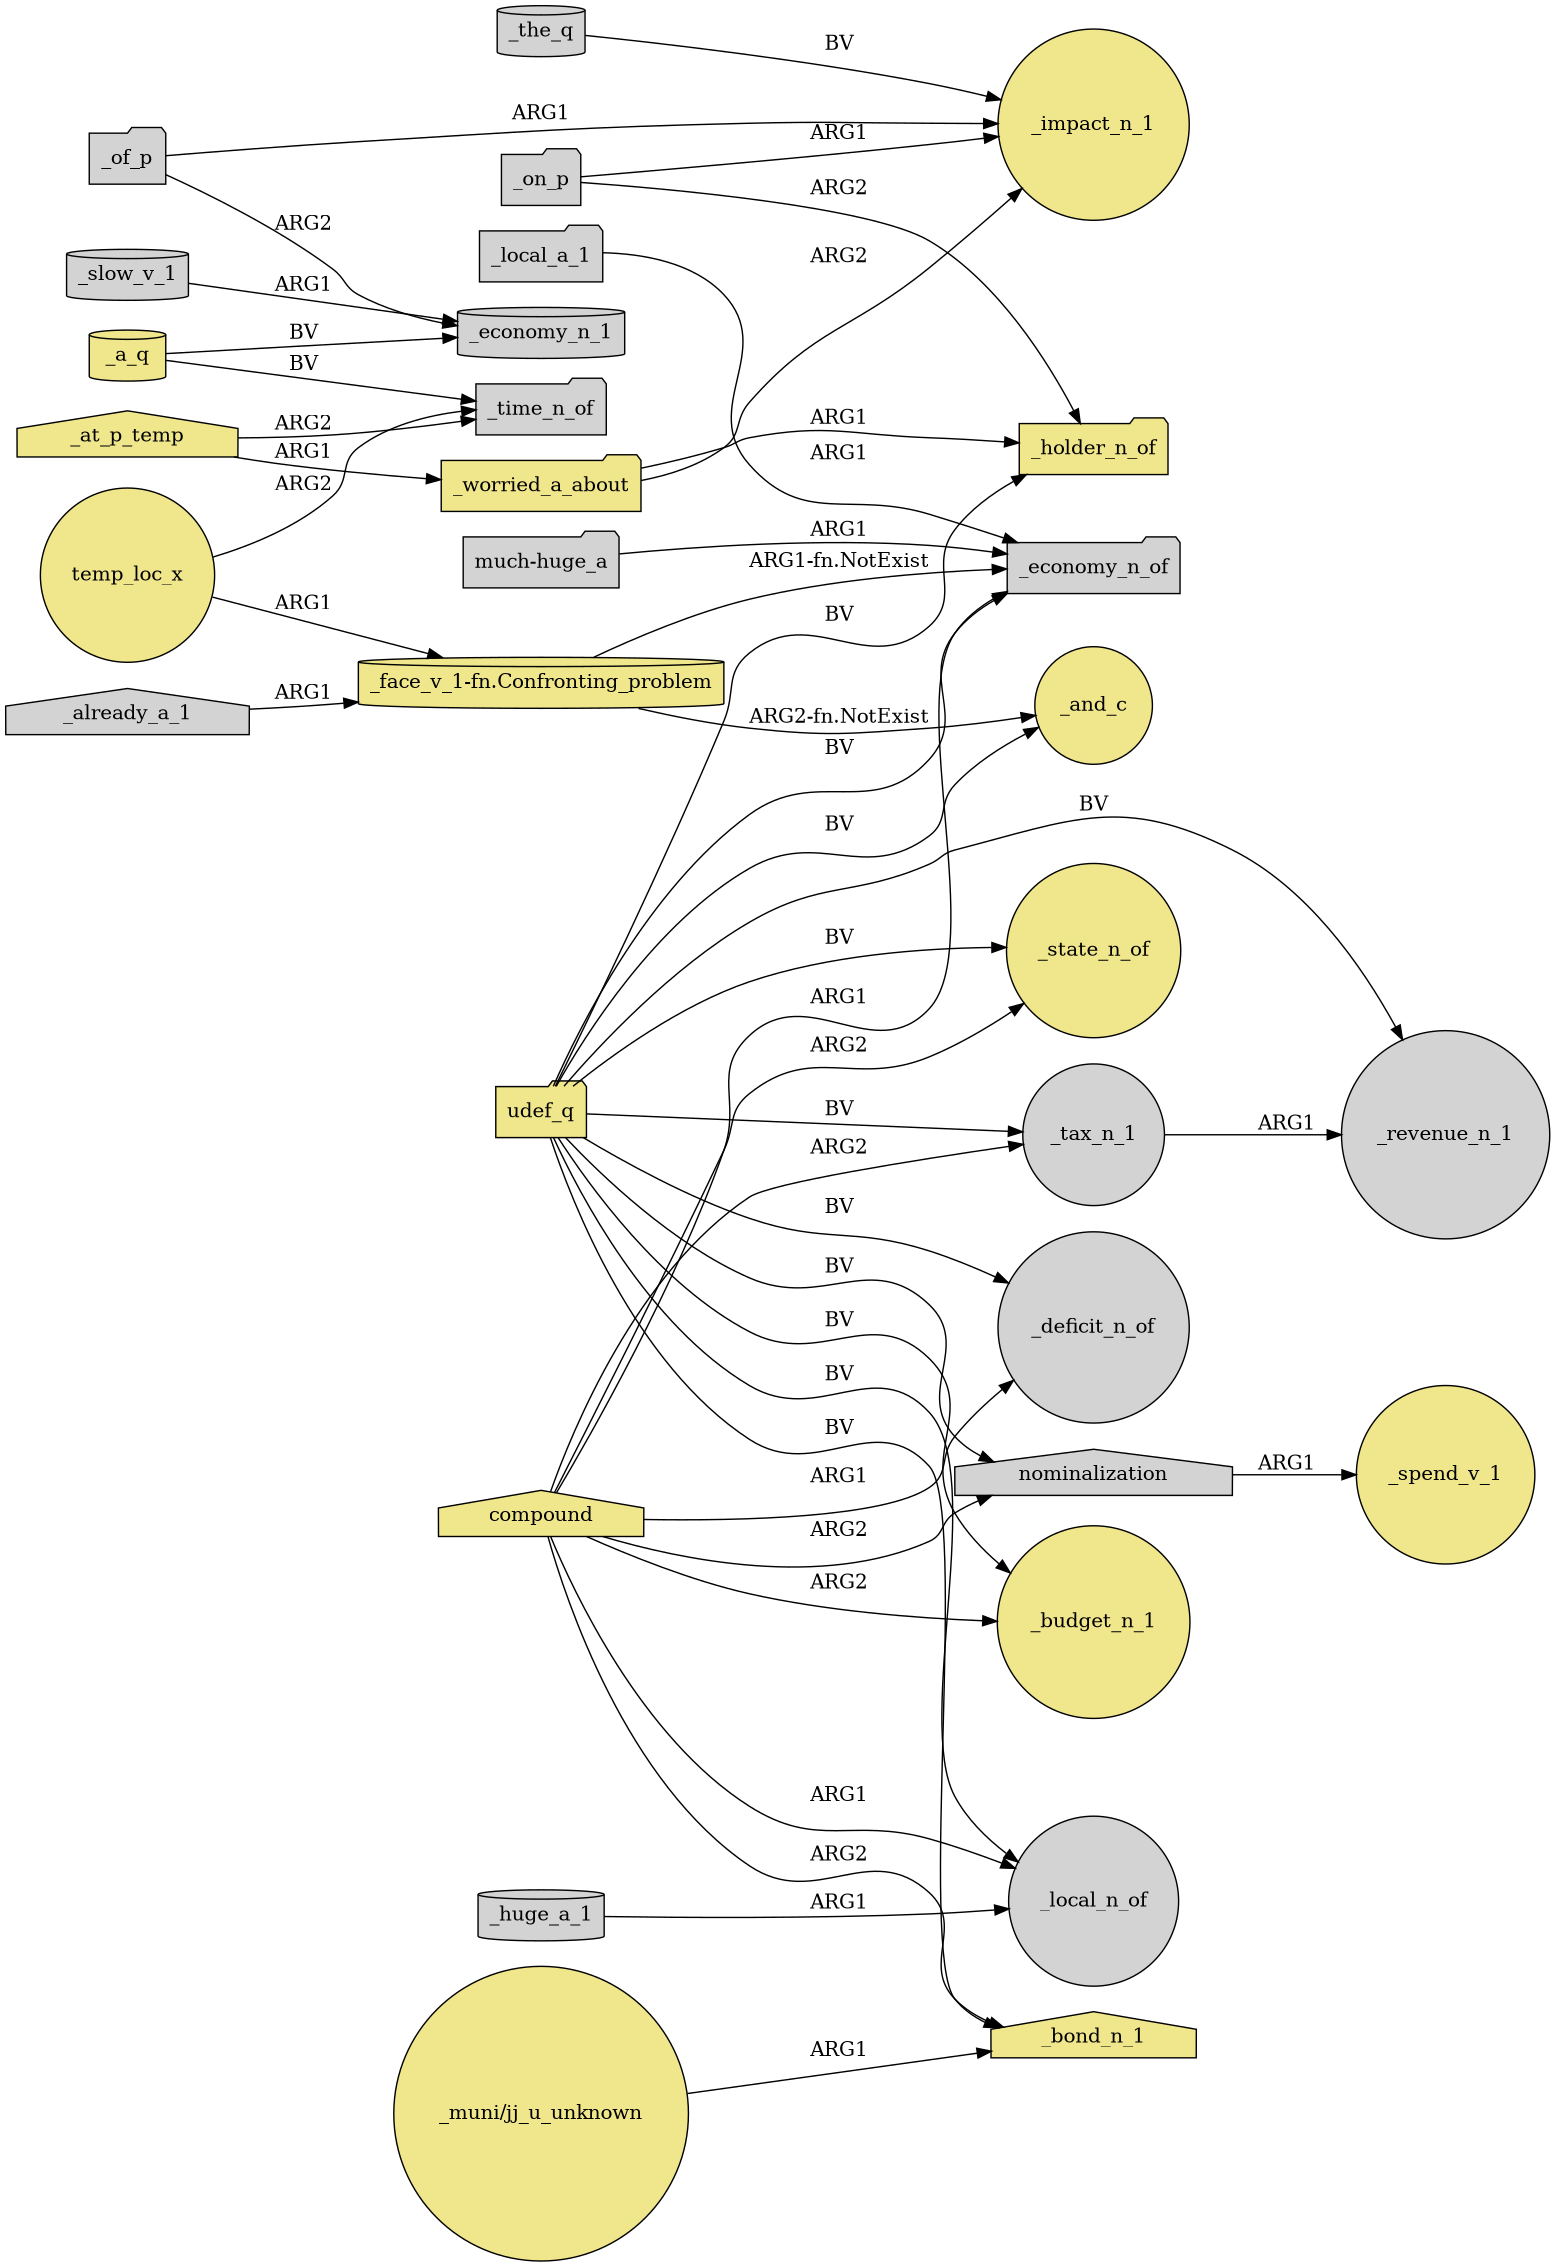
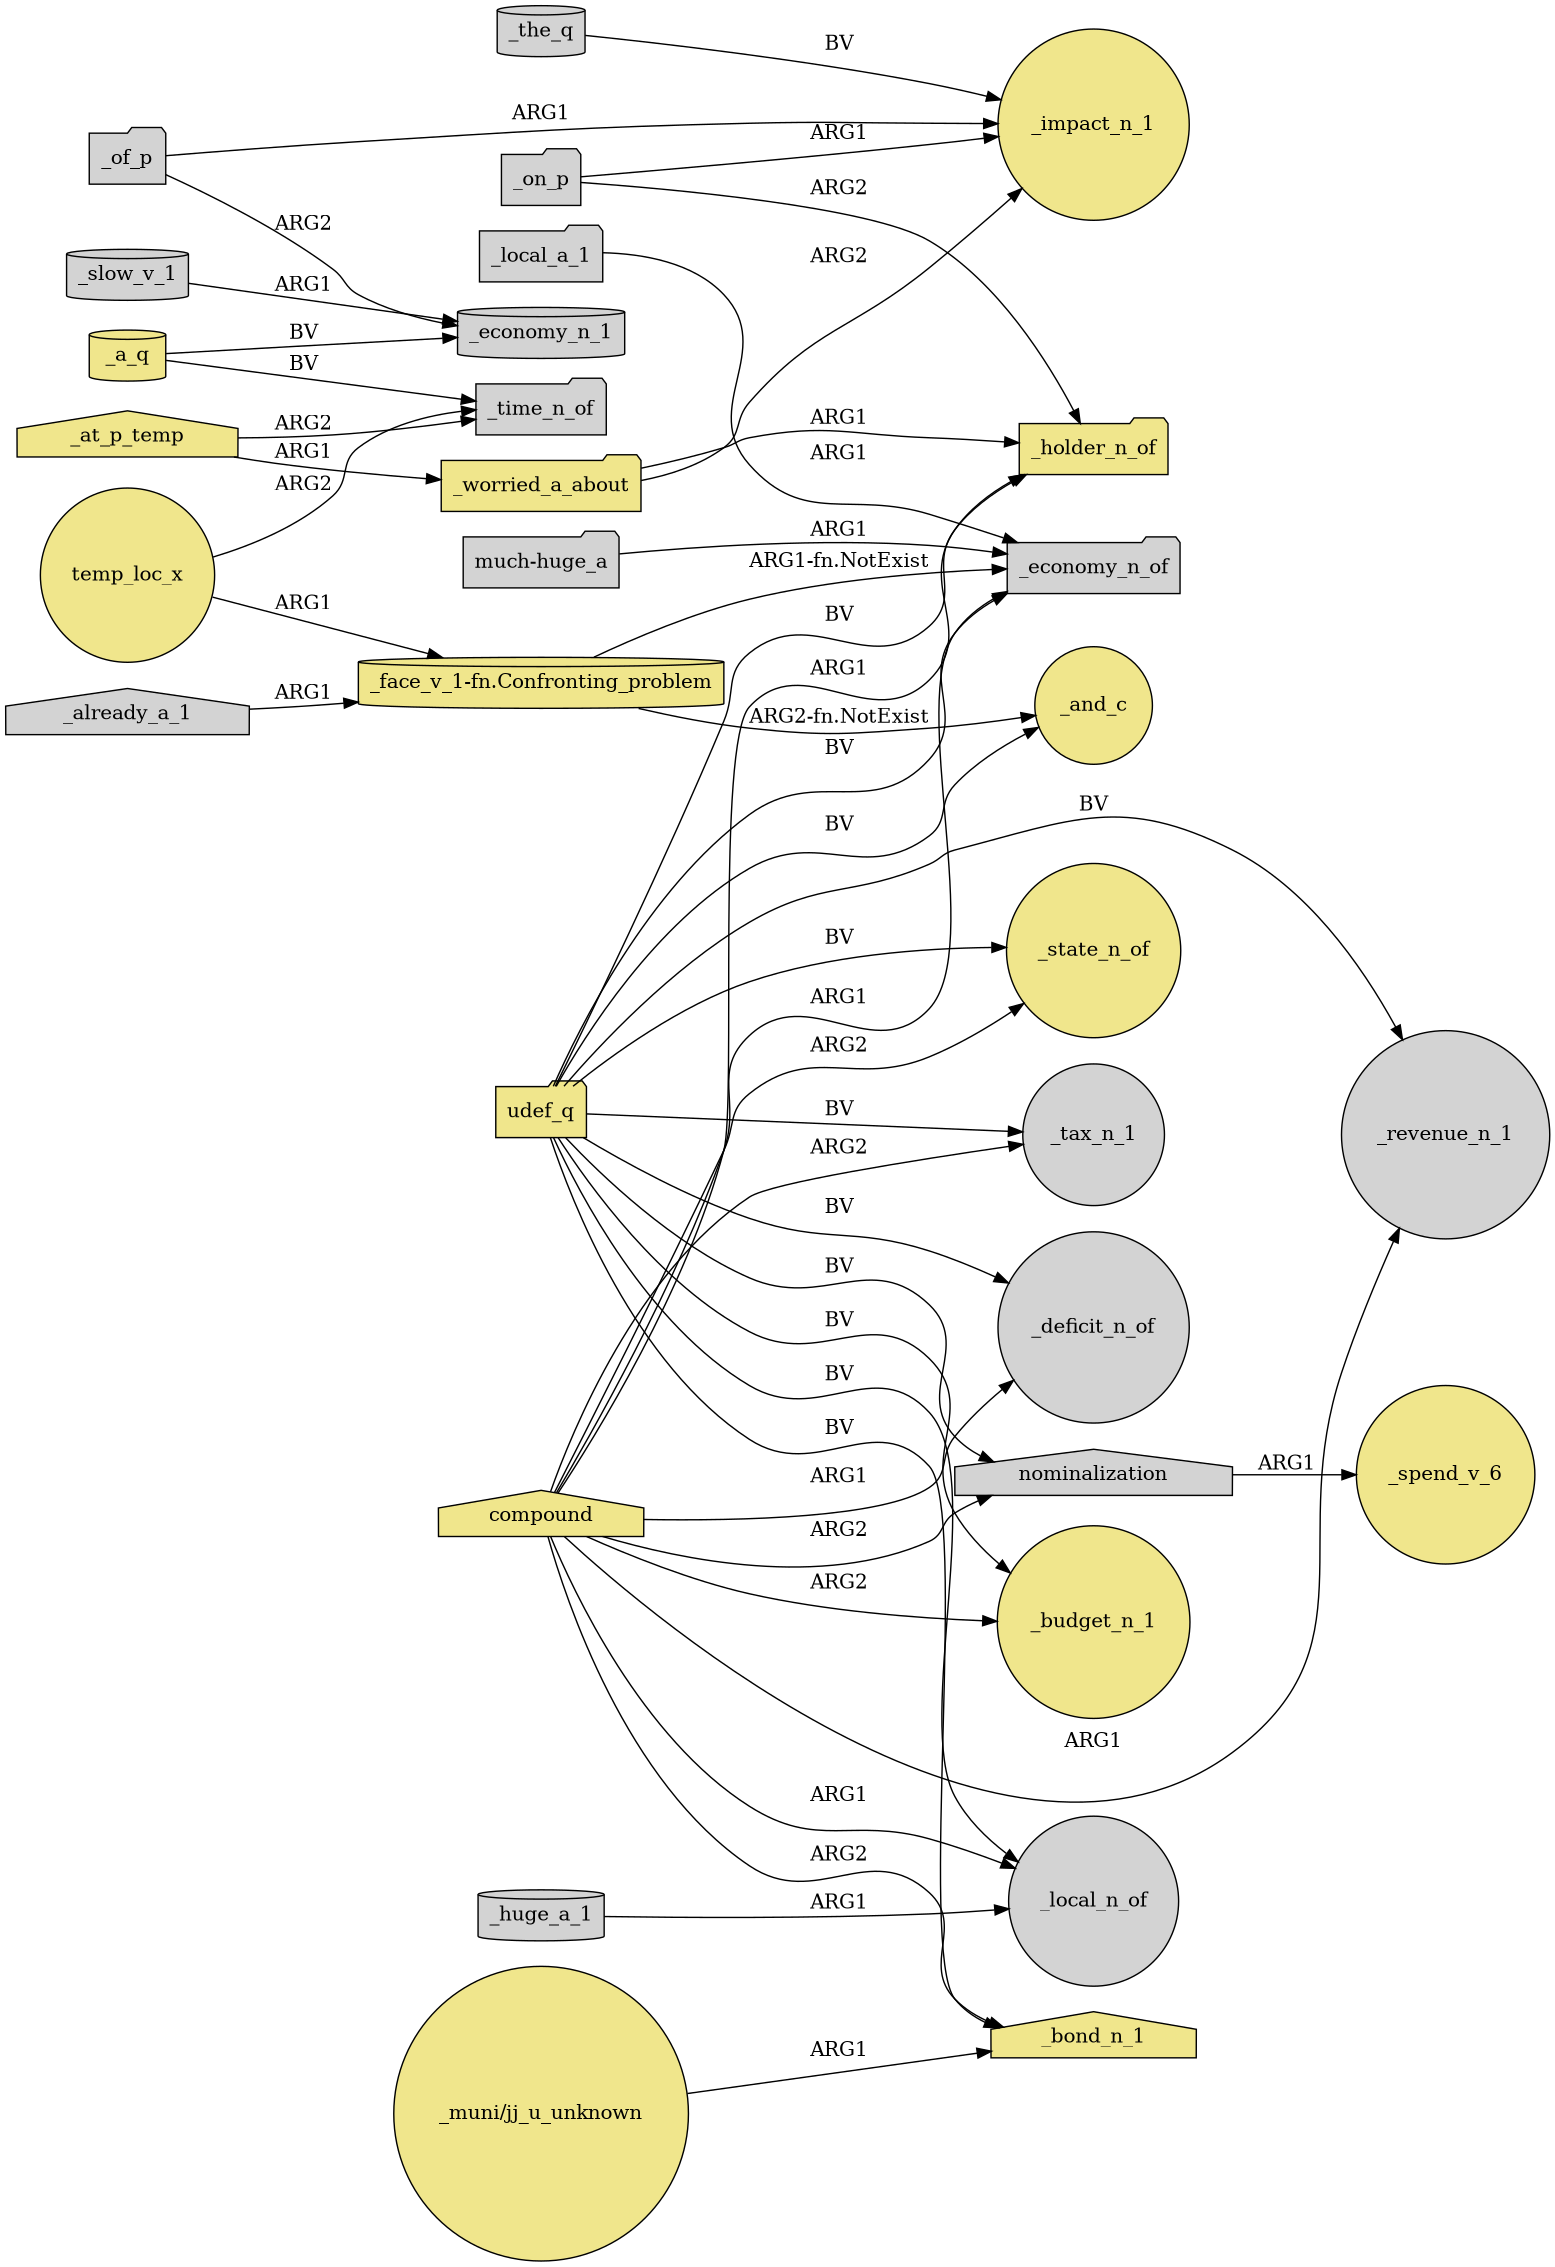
none -> (729, 906)
(1246, 1135) -> (1141, 1795)
(1446, 1475) -> (1446, 1475)
